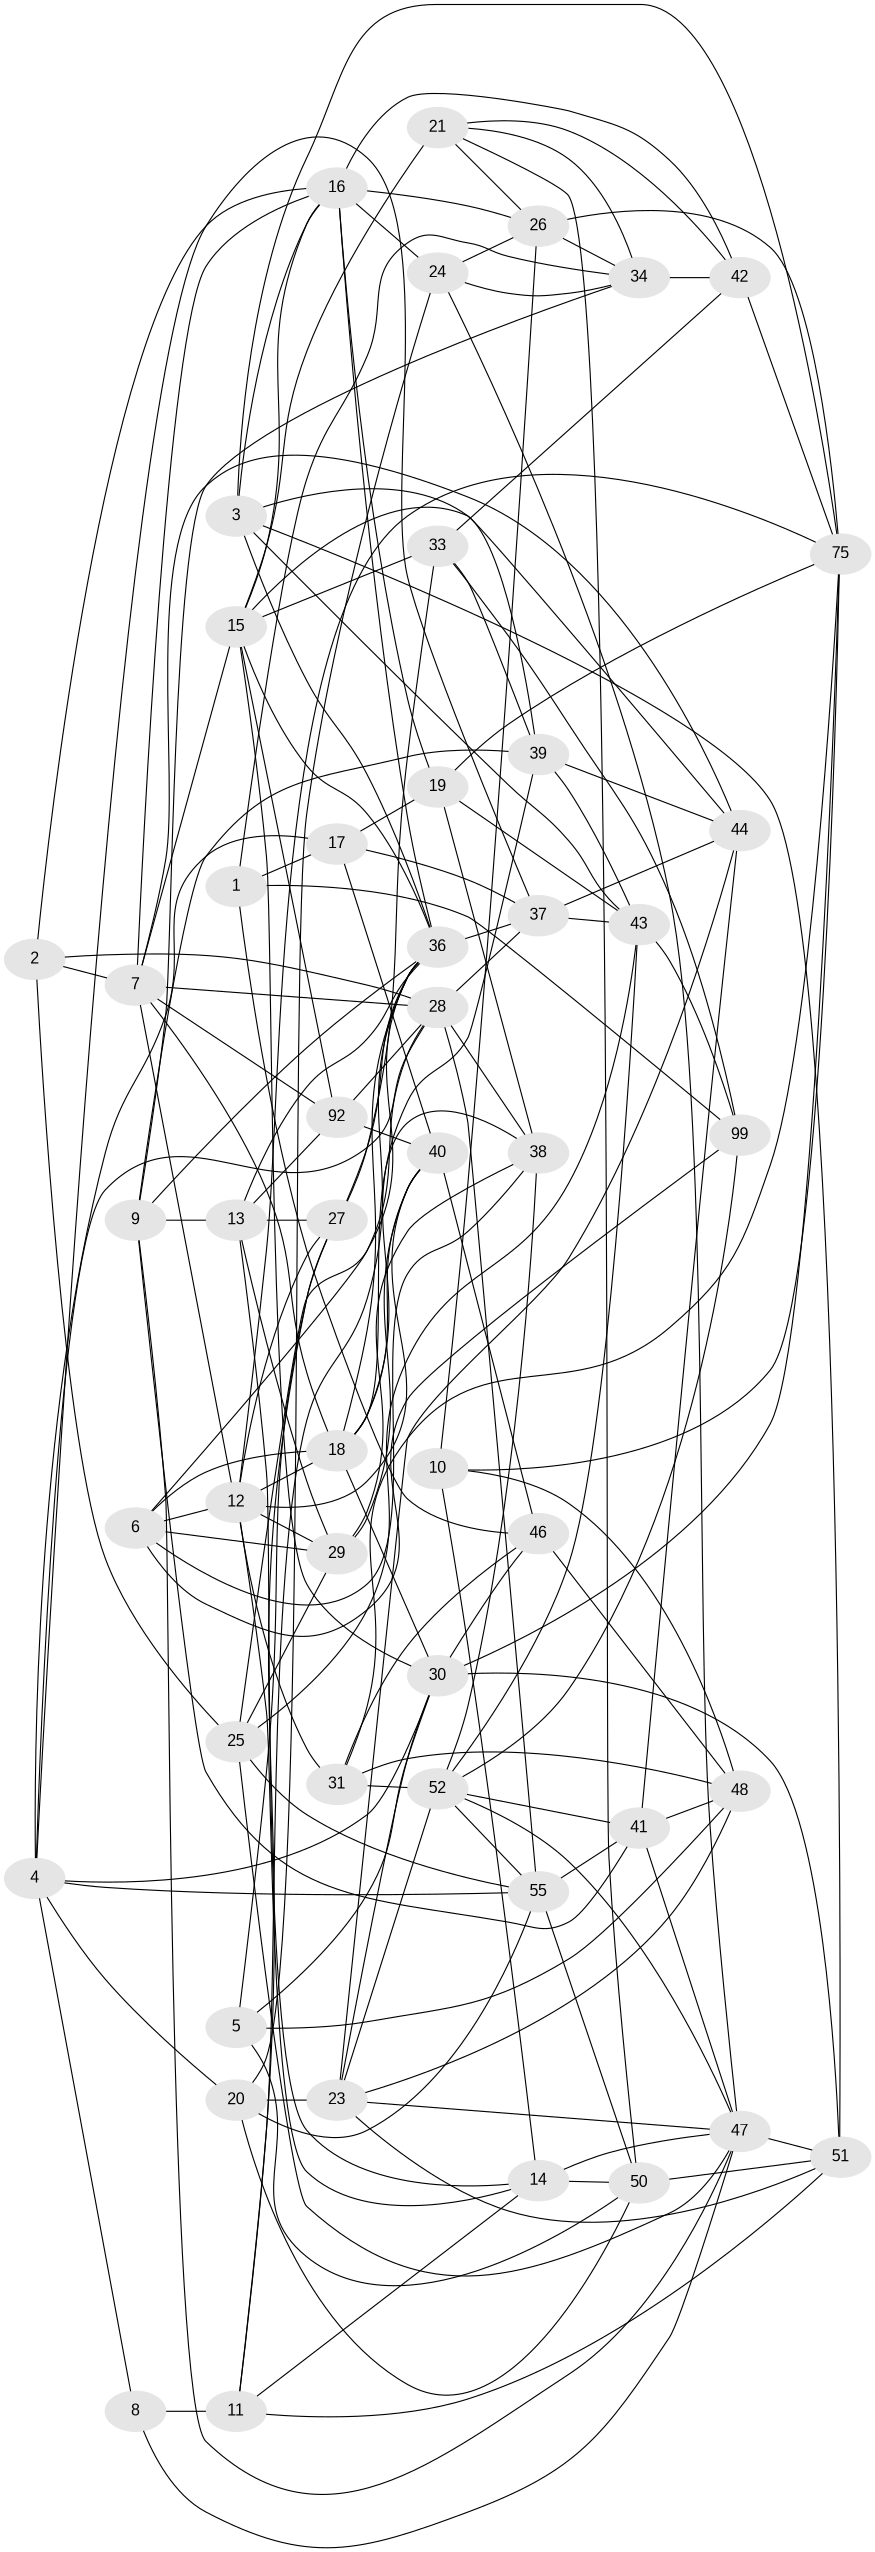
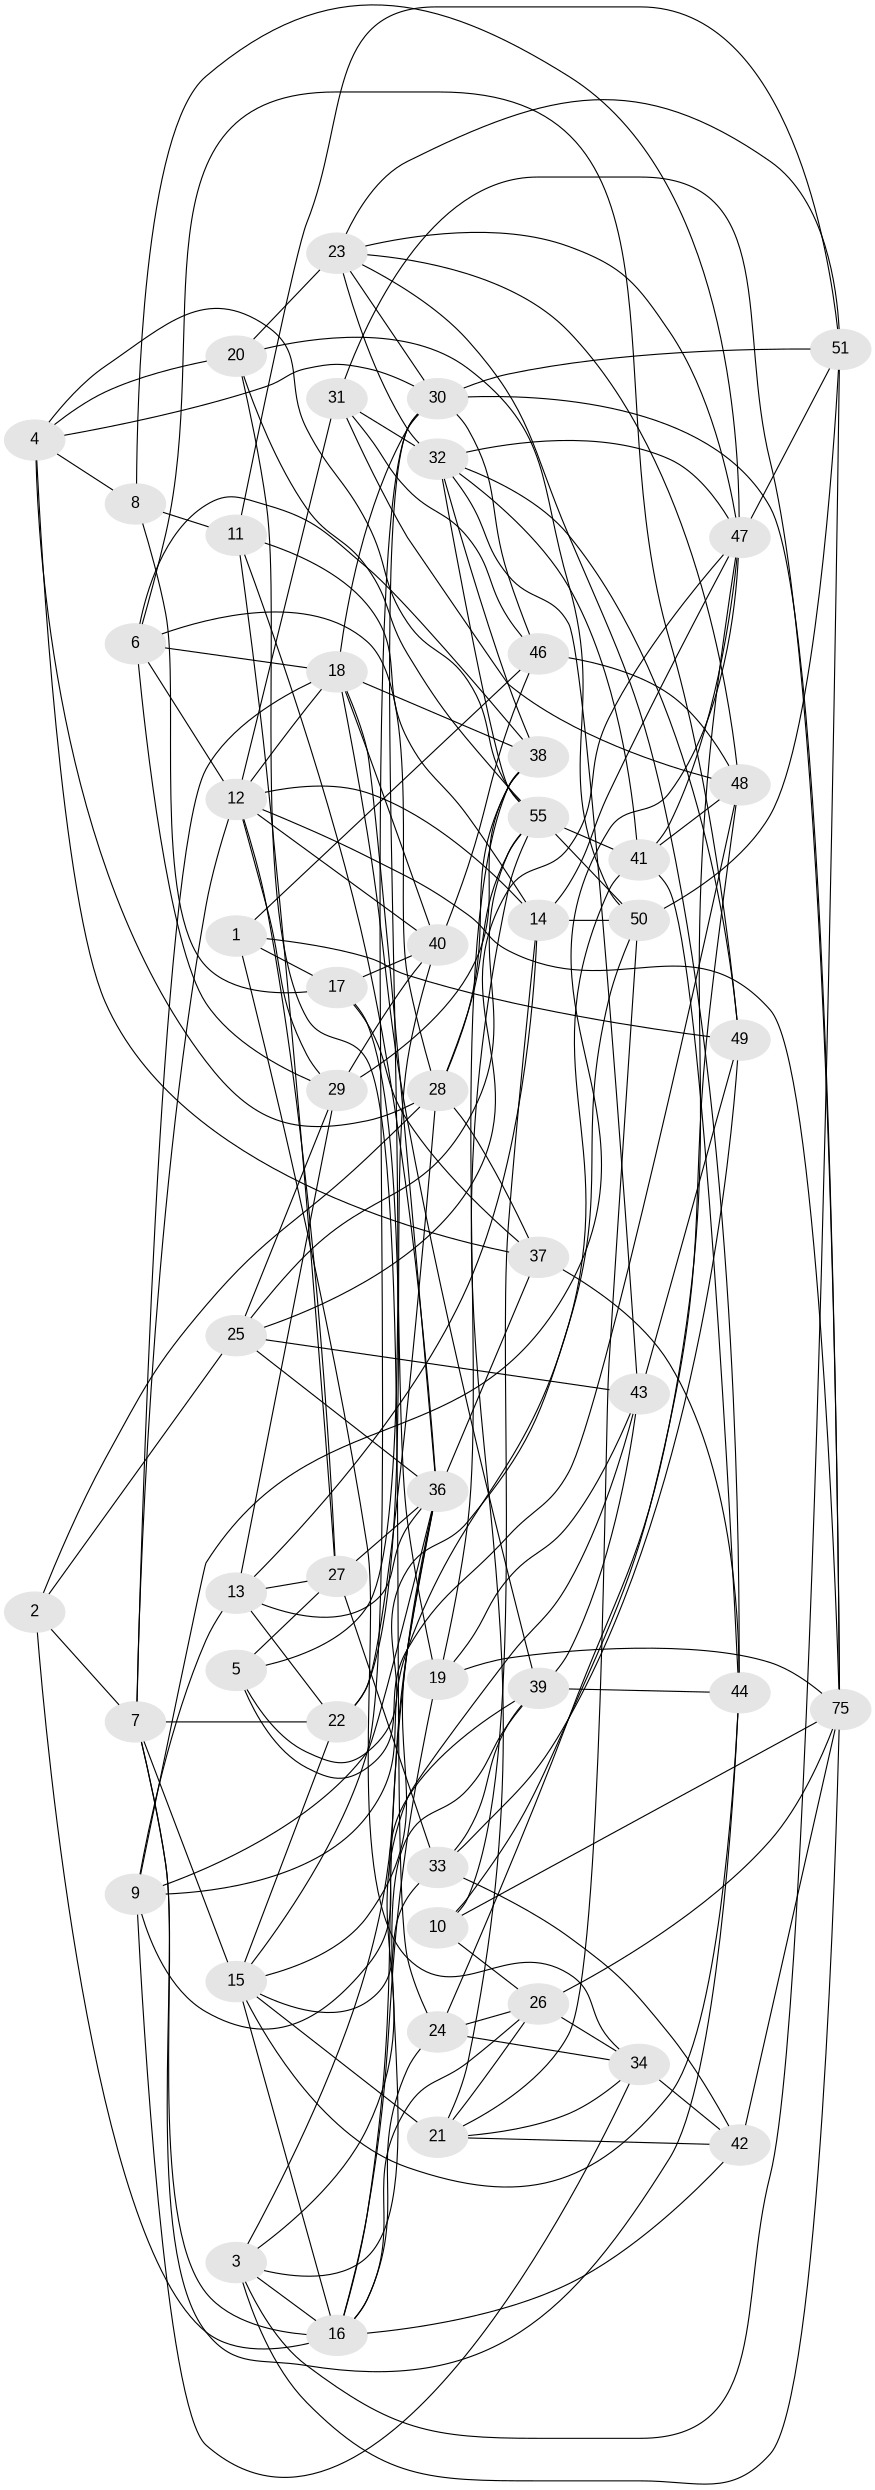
(589, 920) -> none
(293, 997) -> none
(337, 1117) -> (337, 1722)
(740, 1135) -> (740, 1040)
(99, 1180) -> (171, 800)
none -> (484, 1445)
(438, 1789) -> (438, 459)
